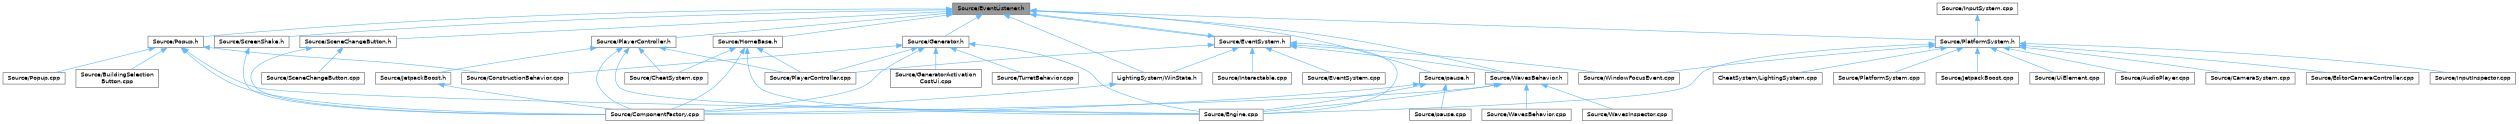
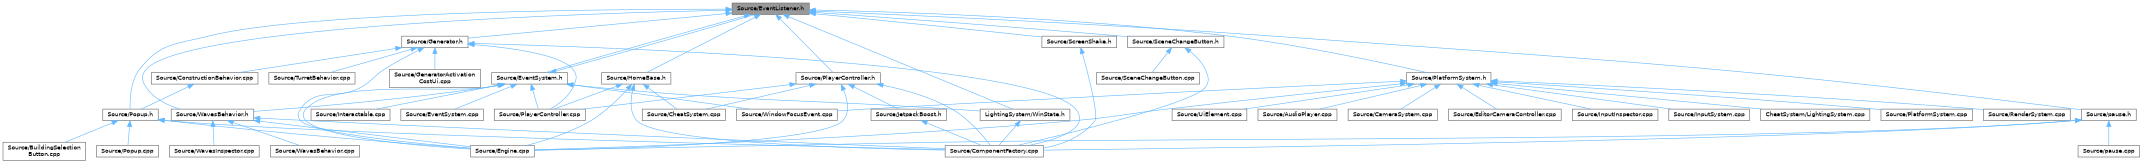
(1977, 28) -> (1582, 97)
(346, 60) -> (165, 98)
(1977, 78) -> (2027, 115)
